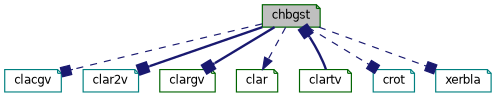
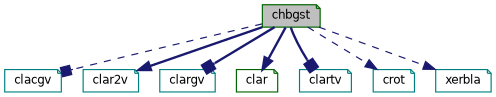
(277, 43) -> (277, 43)
(337, 45) -> (337, 45)
(371, 46) -> (371, 46)
(206, 47) -> (206, 47)
(319, 53) -> (298, 44)
(187, 81) -> (187, 81)
(325, 81) -> (325, 81)
